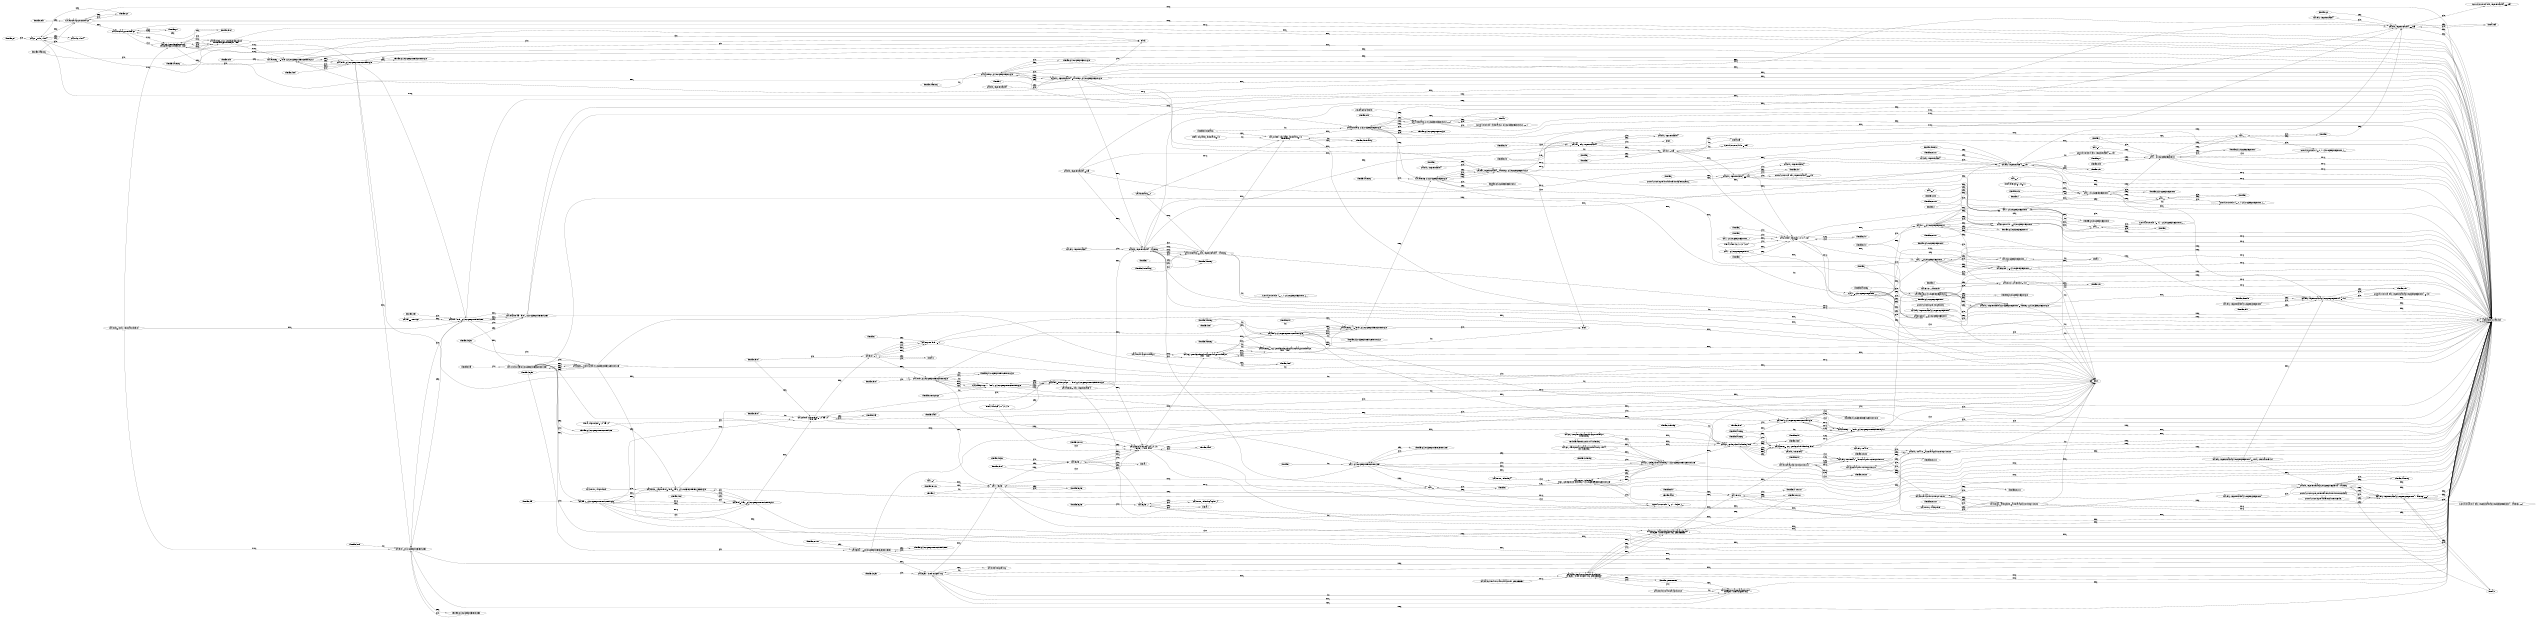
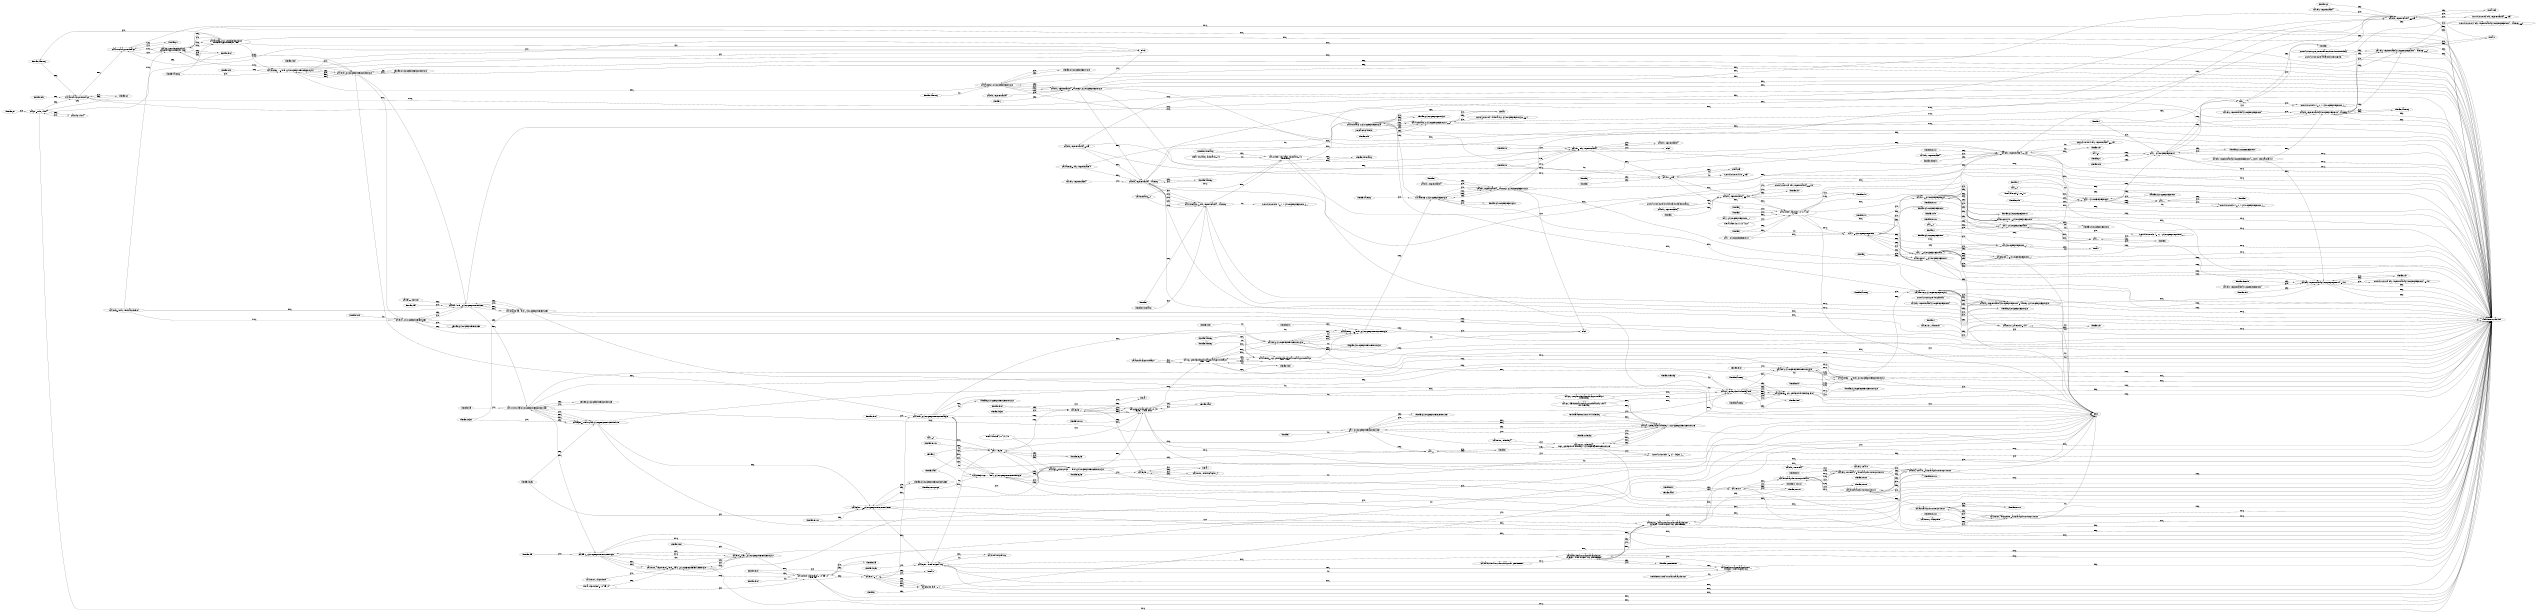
(1761, 169) -> (1703, 207)
(1668, 591) -> (1668, 577)
